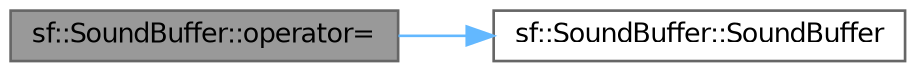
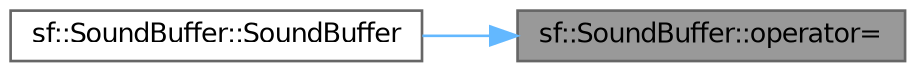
(433, 36) -> (456, 36)
